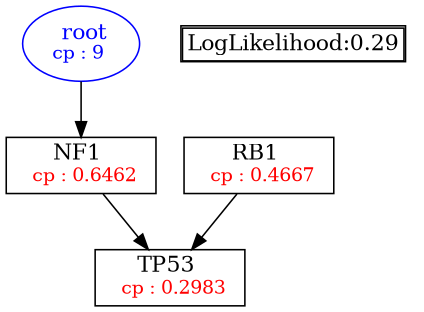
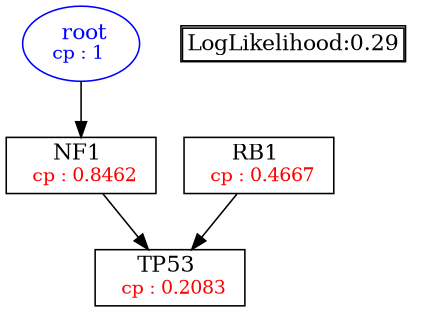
(81, 53) -> (81, 53)
(85, 176) -> (85, 176)
(174, 288) -> (174, 288)
